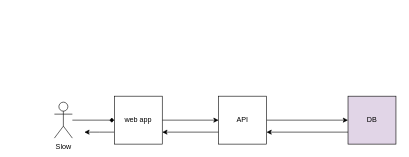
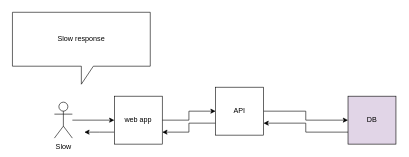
none -> (81, 48)
(108, 120) -> (108, 120)
(243, 120) -> (240, 111)
